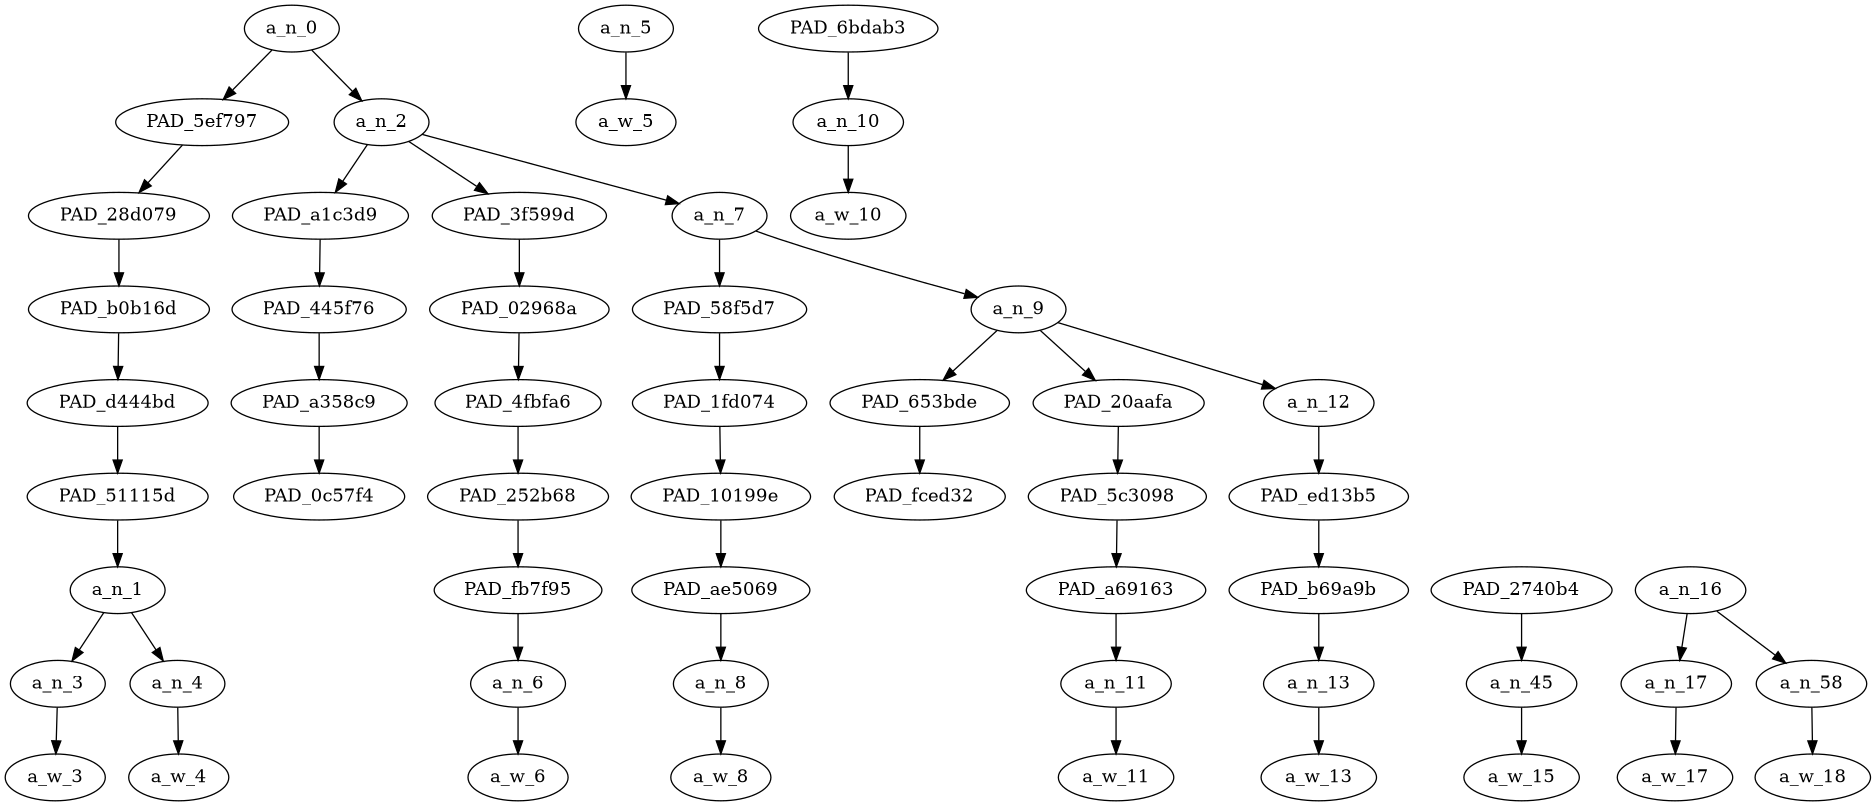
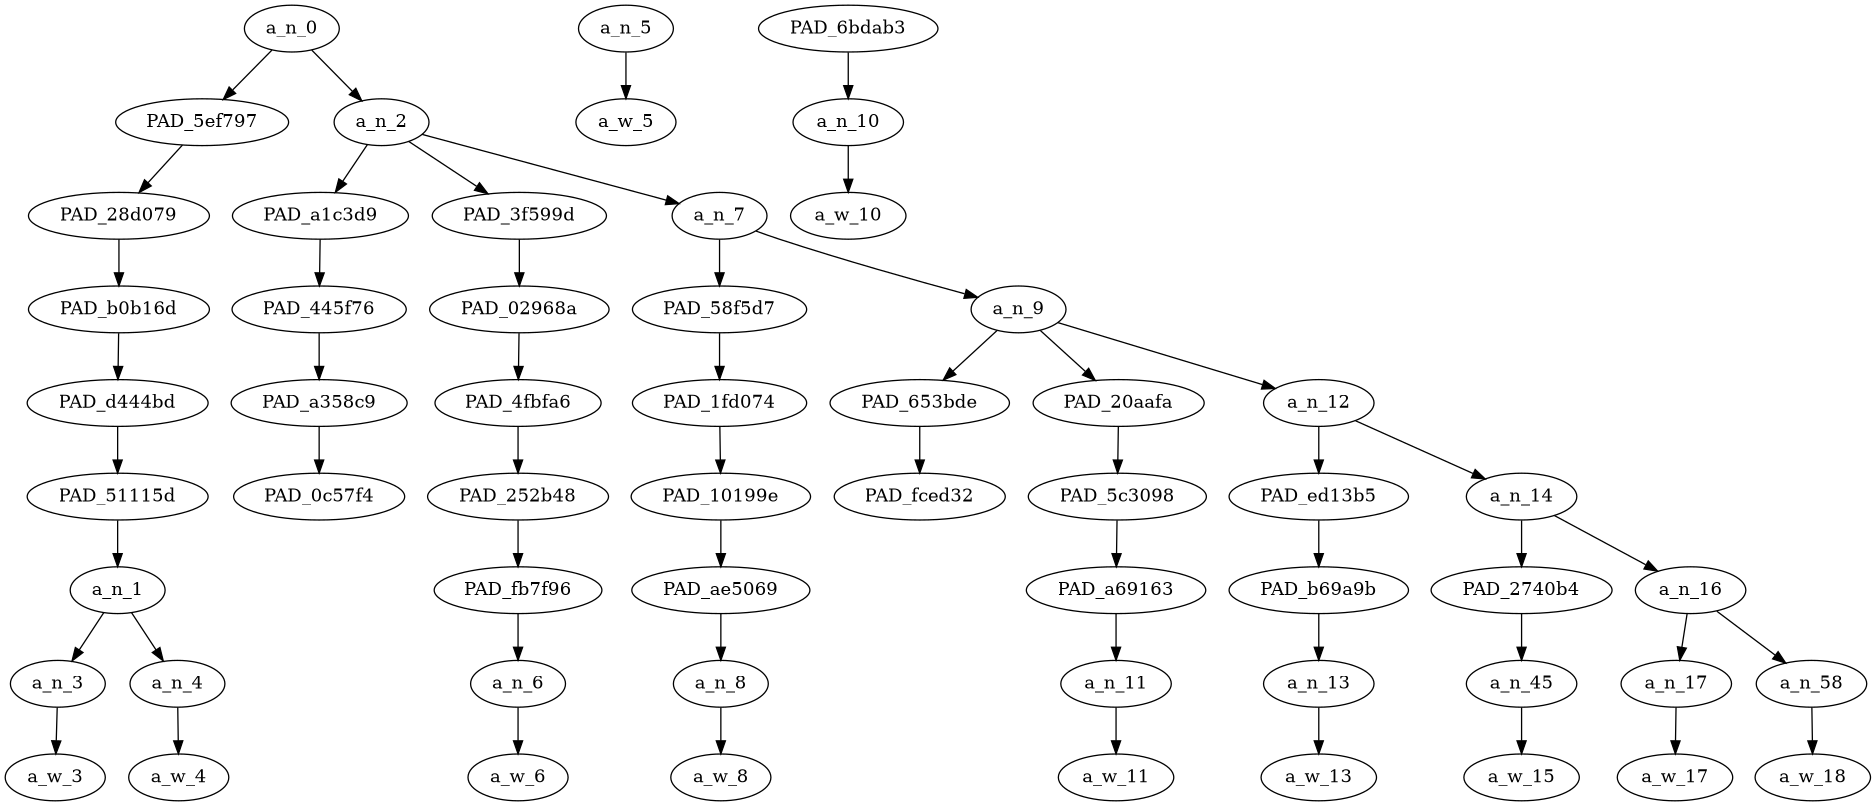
(518, 497) -> (518, 497)
none -> (1522, 497)
(518, 590) -> (518, 590)
